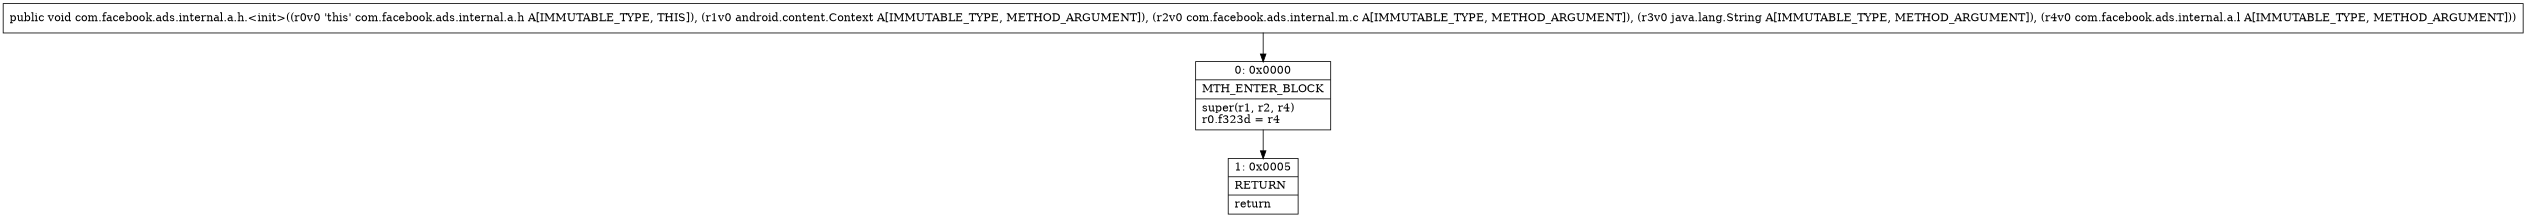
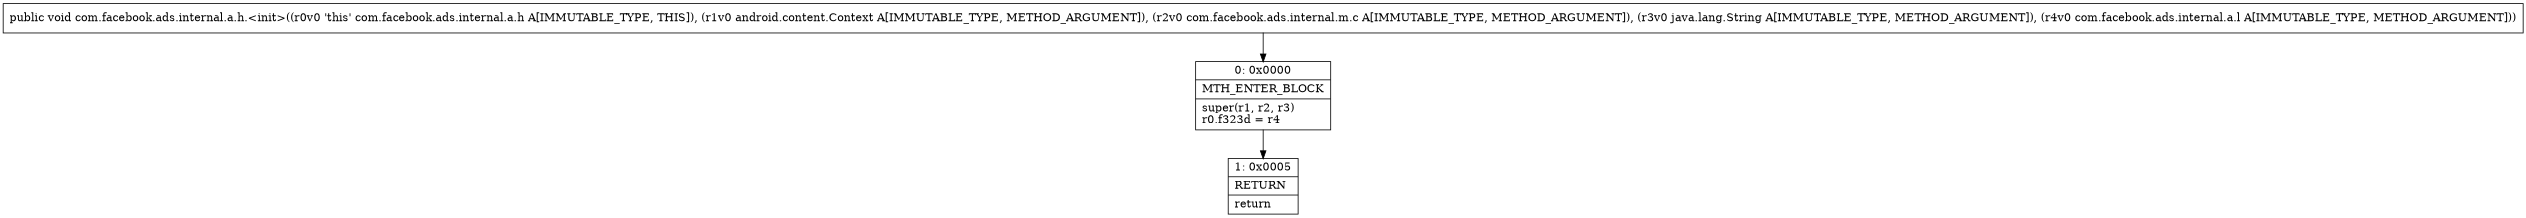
(1248, 108) -> (1248, 108)
